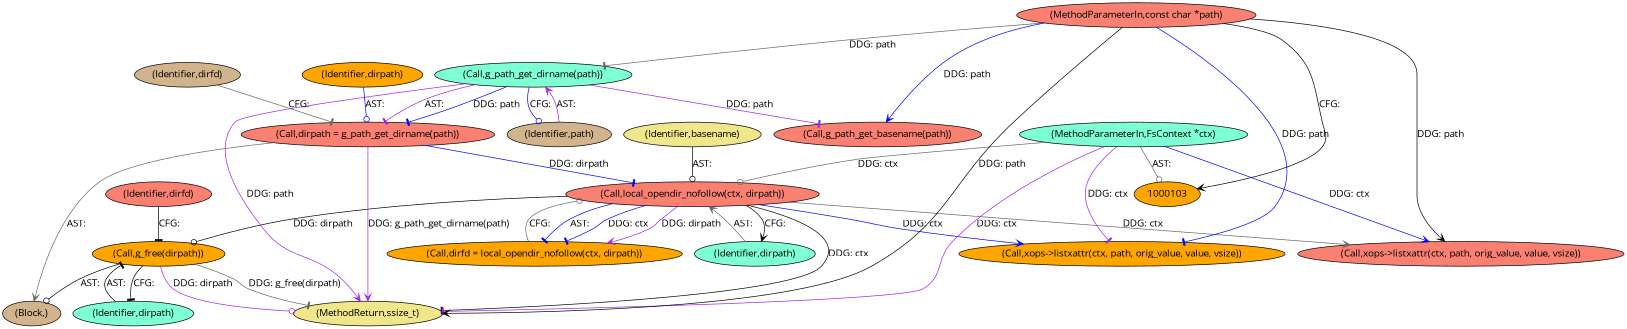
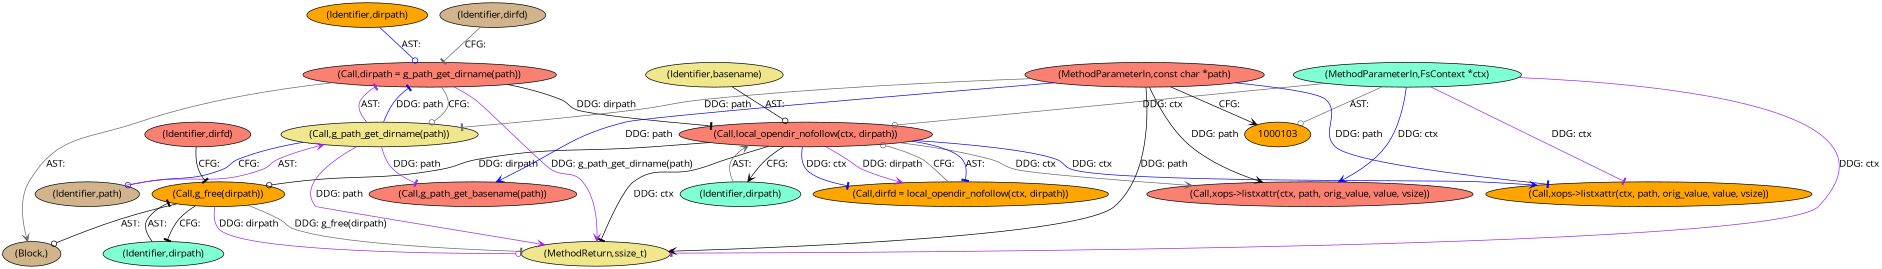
(533, 75) -> (380, 134)
none -> (448, 106)
(528, 164) -> (621, 117)
